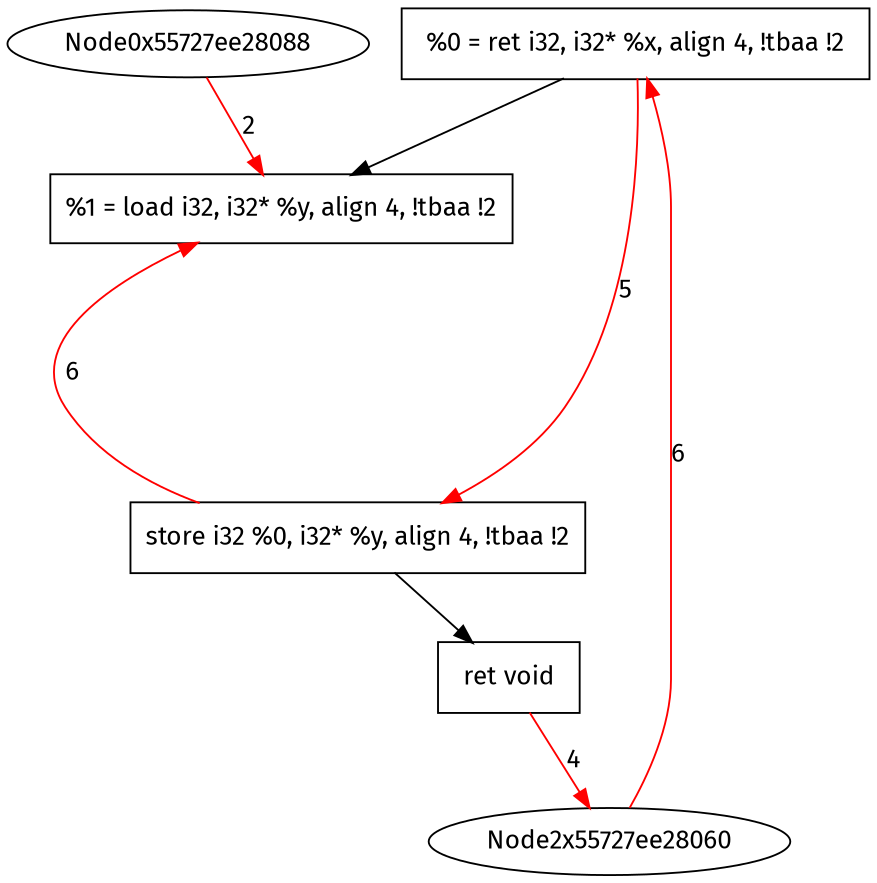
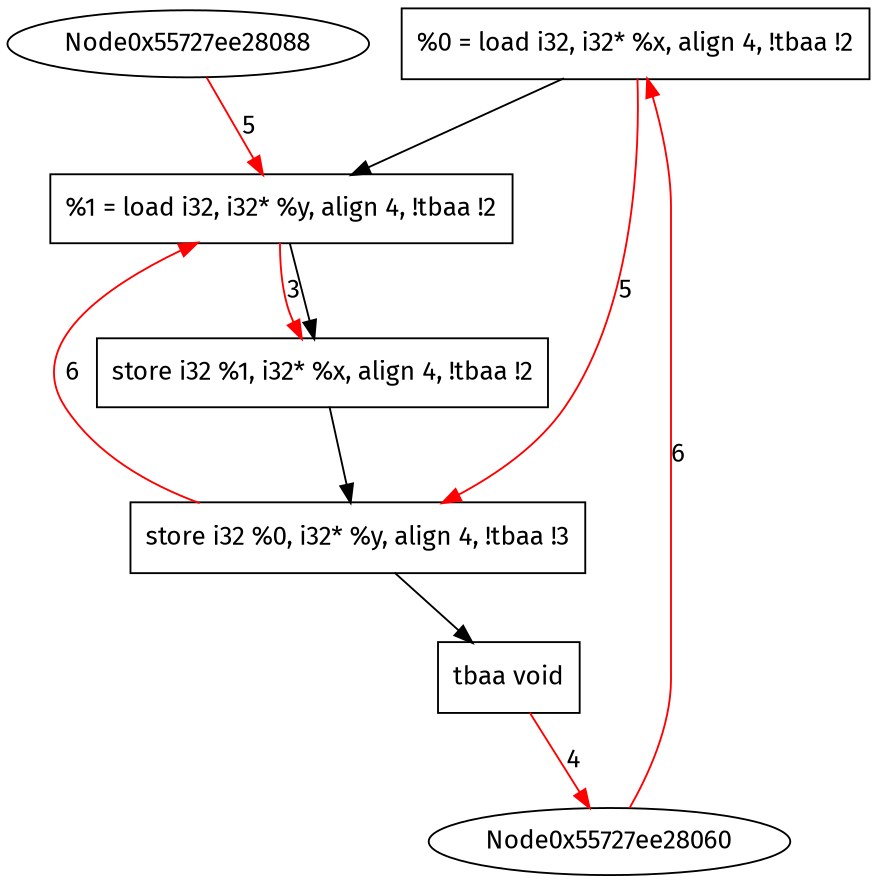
(636, 44) -> (636, 44)
(249, 127) -> (249, 127)
none -> (322, 373)
(358, 538) -> (358, 538)
(509, 678) -> (509, 678)
(609, 842) -> (609, 842)
